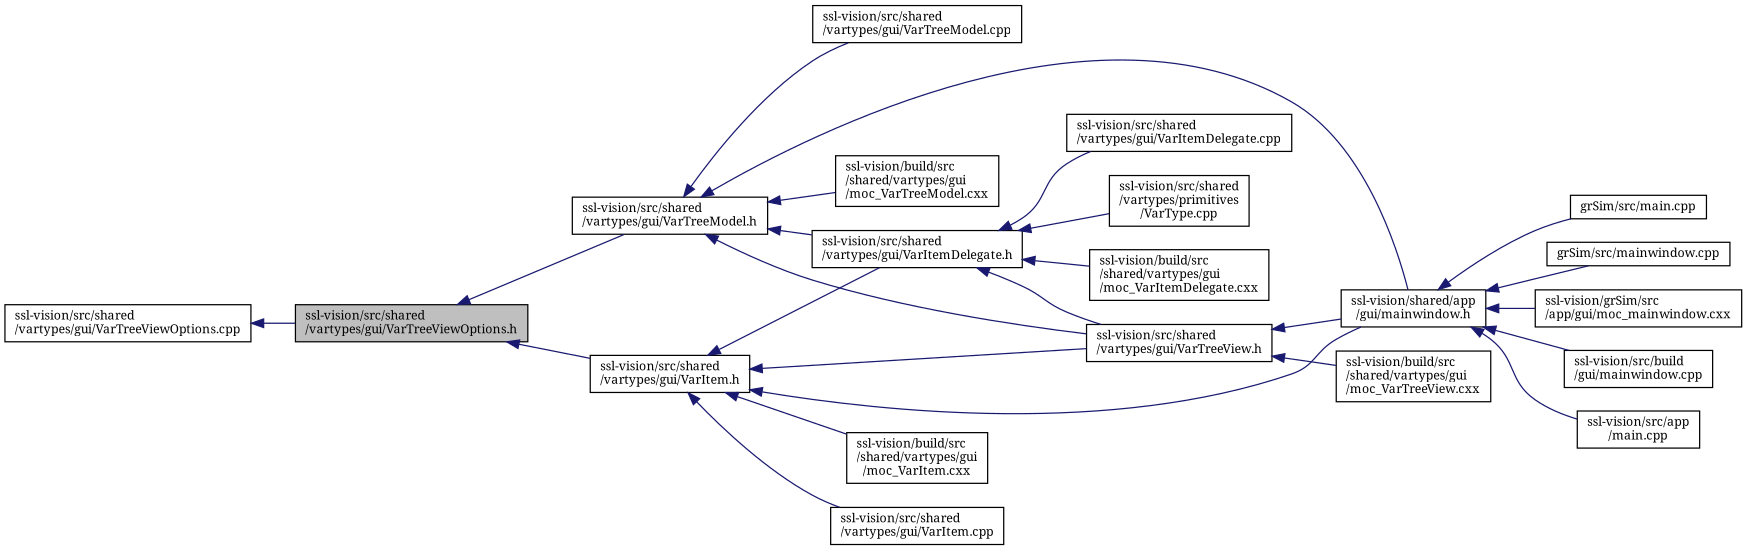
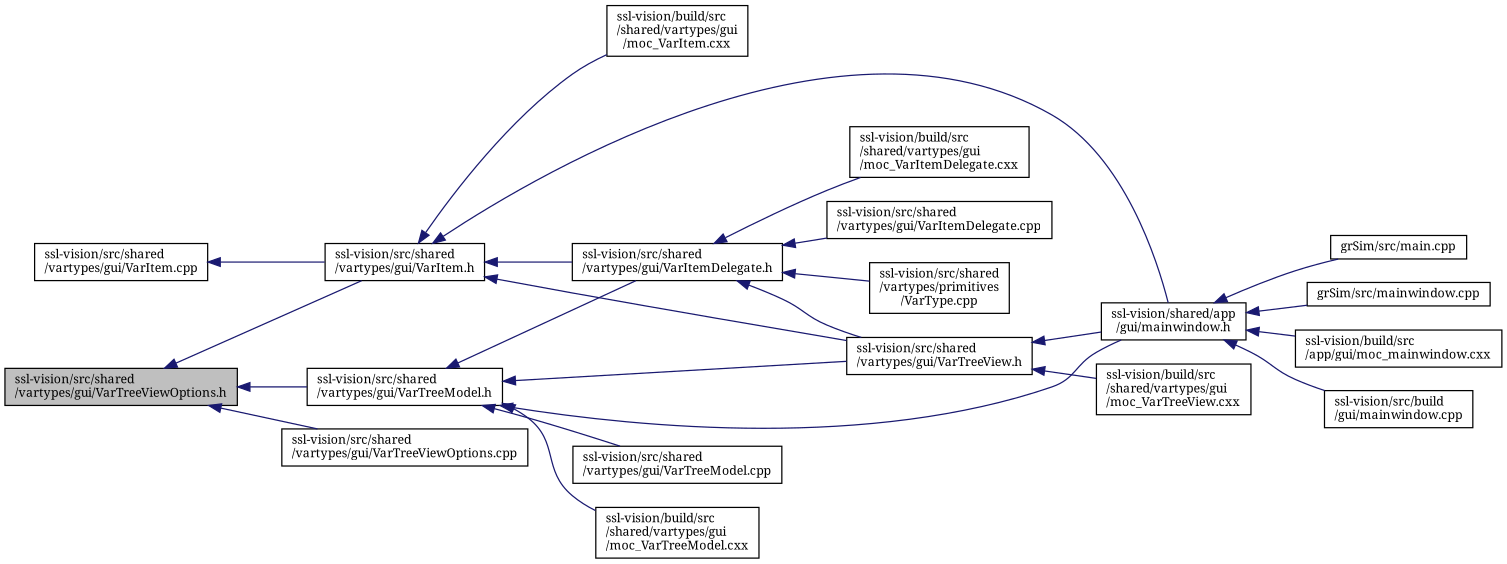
(1638, 308) -> (1399, 349)
(279, 323) -> (269, 419)
(1638, 430) -> none
(763, 462) -> (273, 262)
